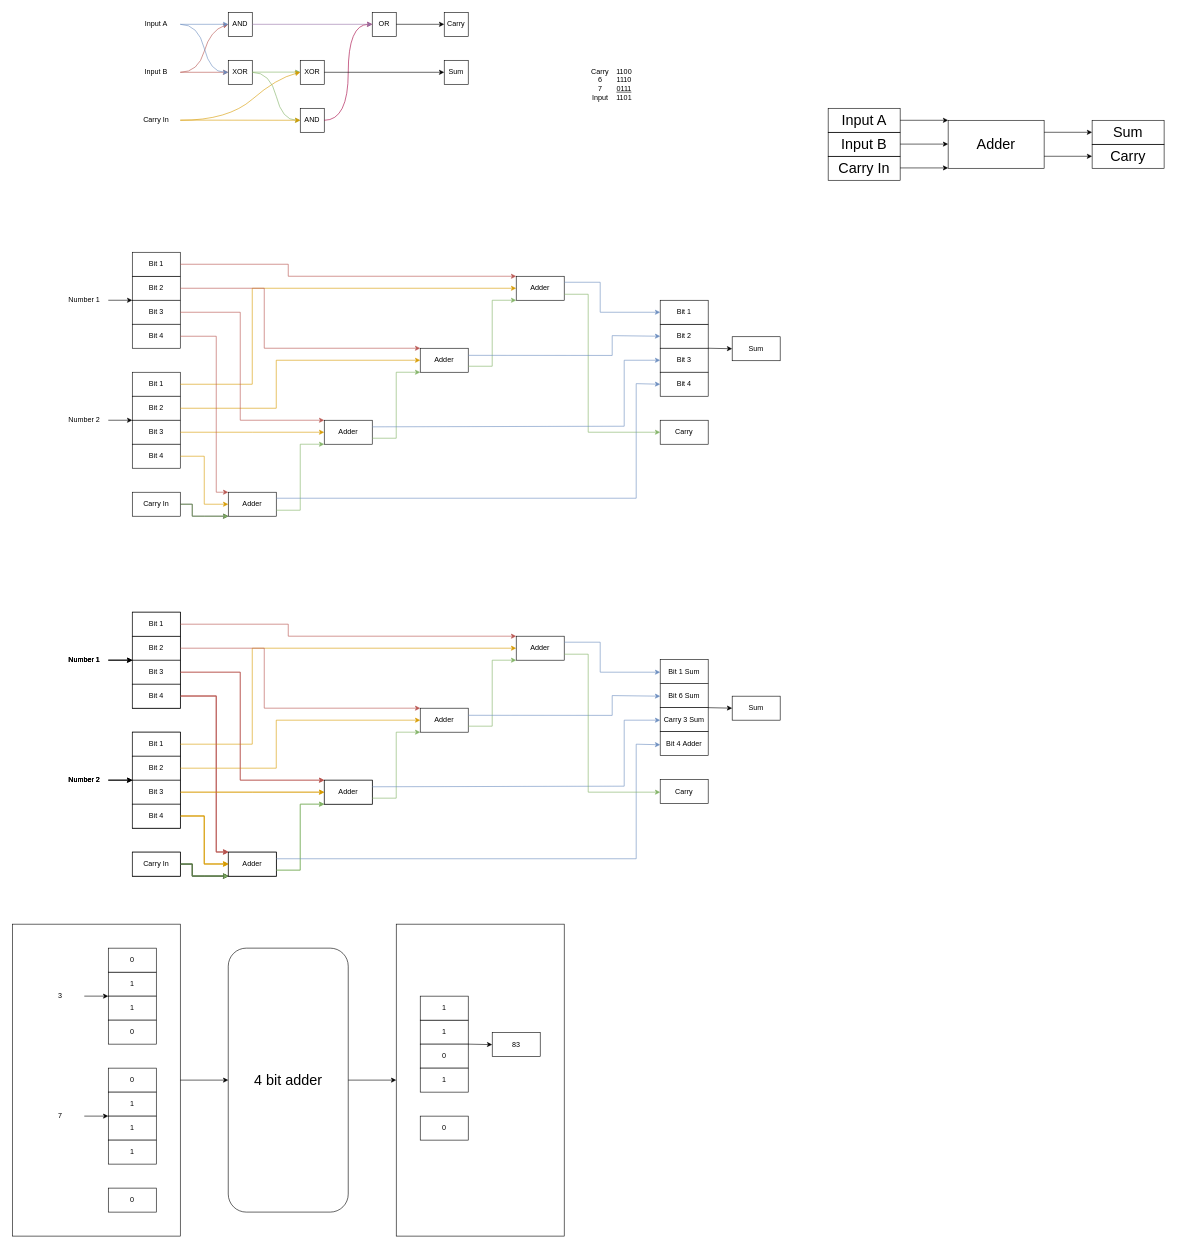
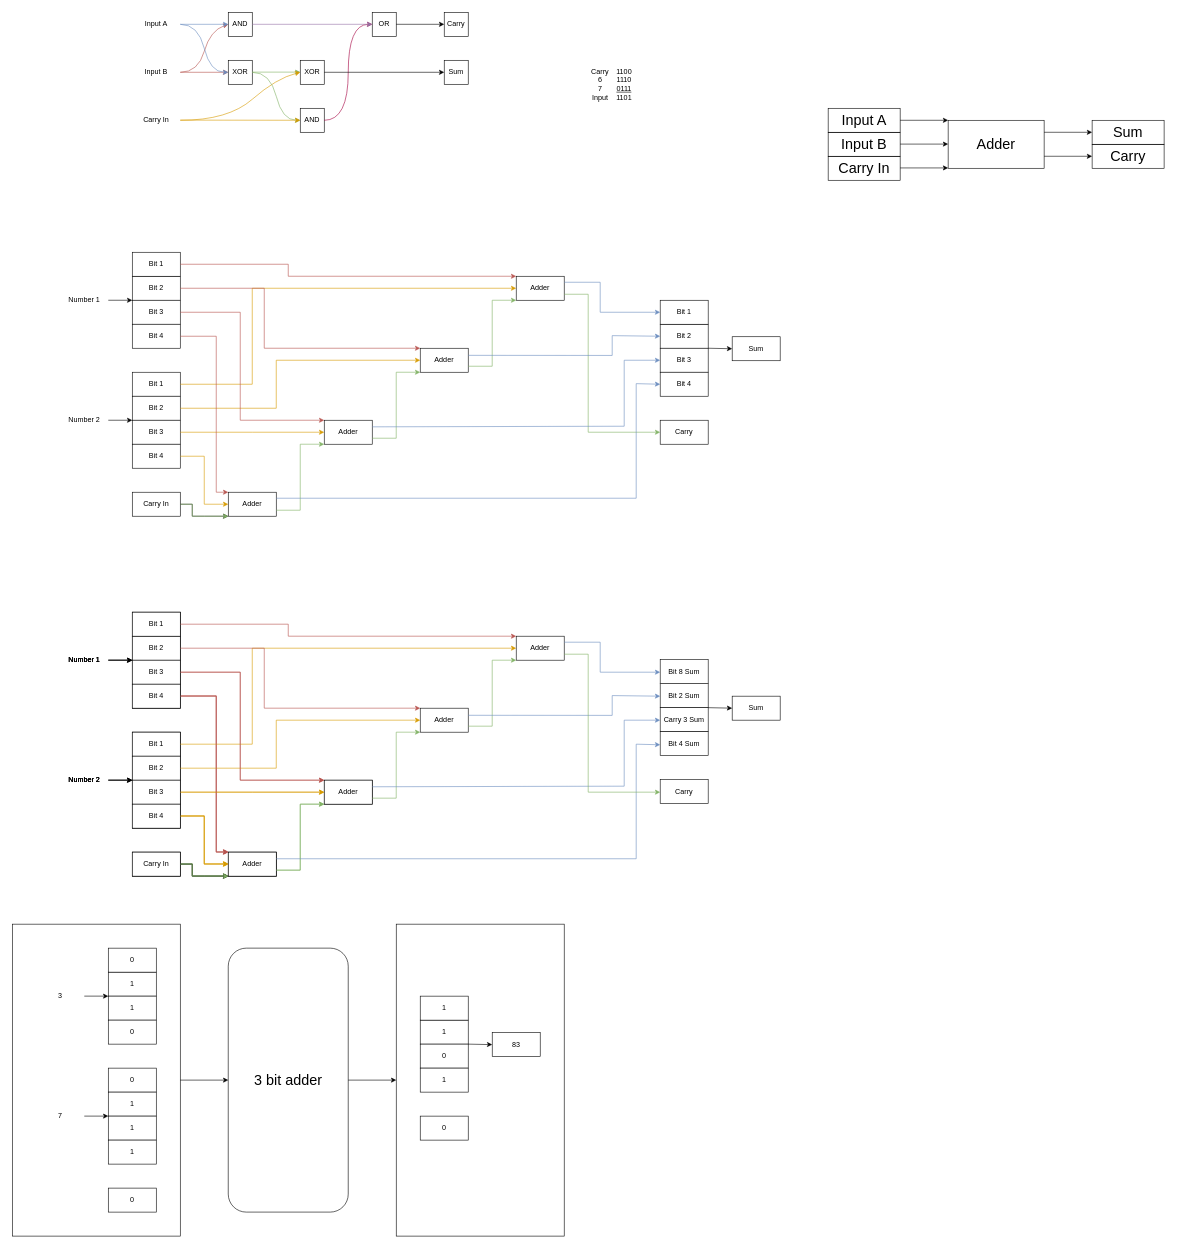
(684, 672) -> (684, 672)
(684, 696) -> (684, 696)
(684, 744) -> (684, 744)
(288, 1080) -> (288, 1080)
